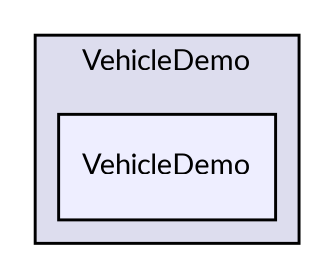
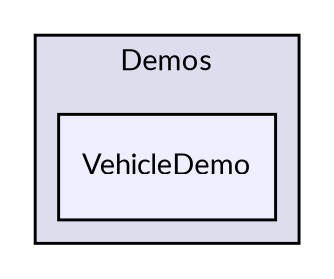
(167, 63) -> (167, 63)
